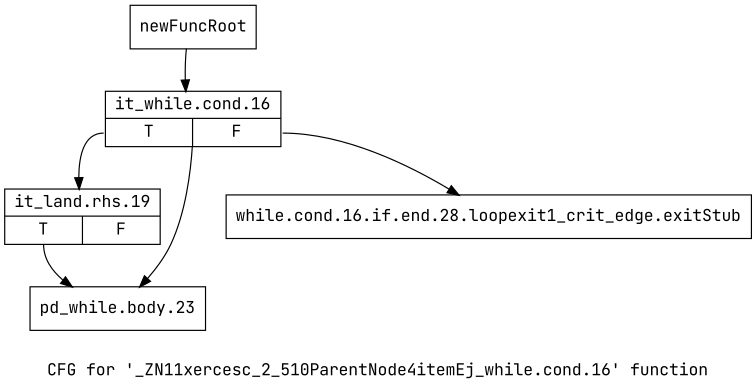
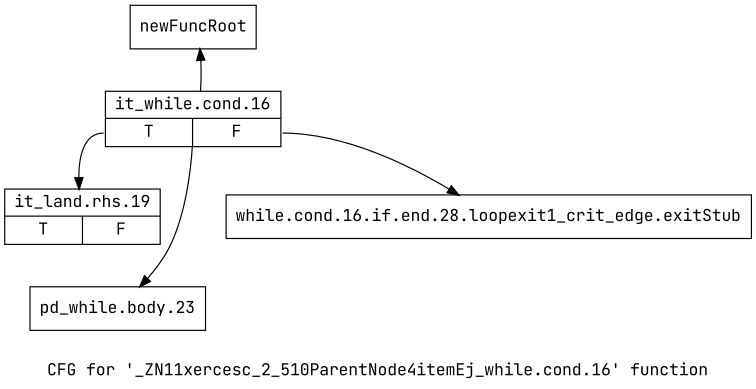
(185, 64) -> (201, 76)
(49, 264) -> none
